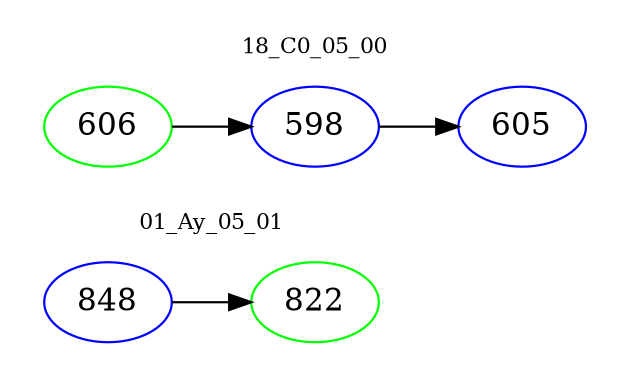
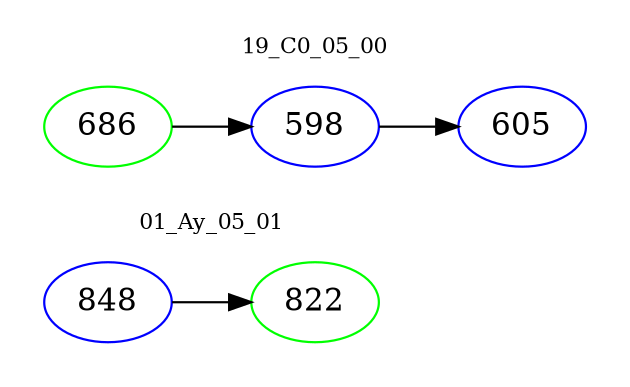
(315, 48) -> (315, 48)
(108, 127) -> (108, 127)
